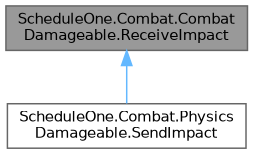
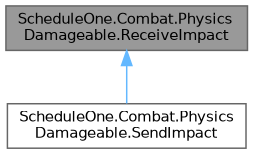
(127, 28) -> (127, 28)
